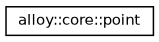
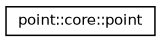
(80, 21) -> (80, 21)
